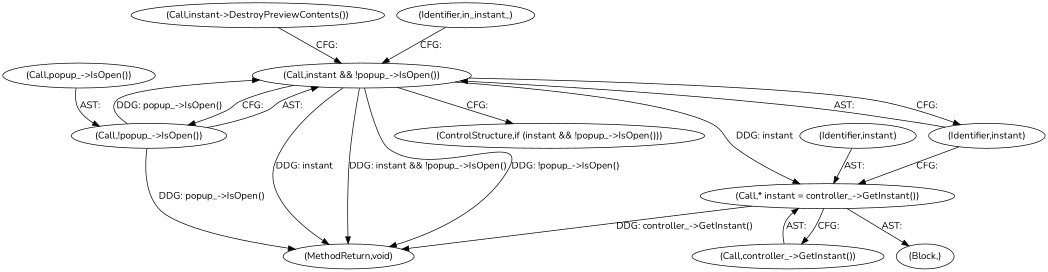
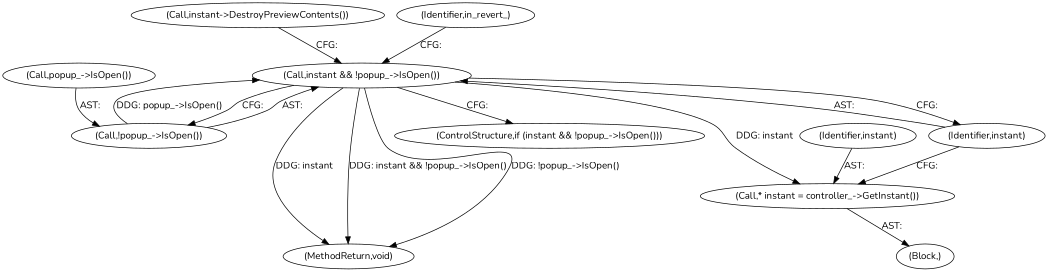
(466, 15) -> (466, 15)
(191, 226) -> none
(580, 227) -> none
(788, 256) -> none
